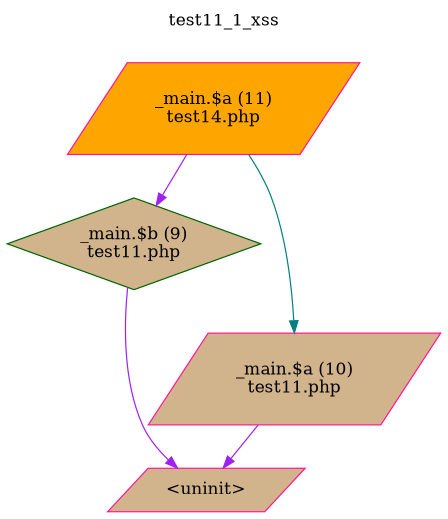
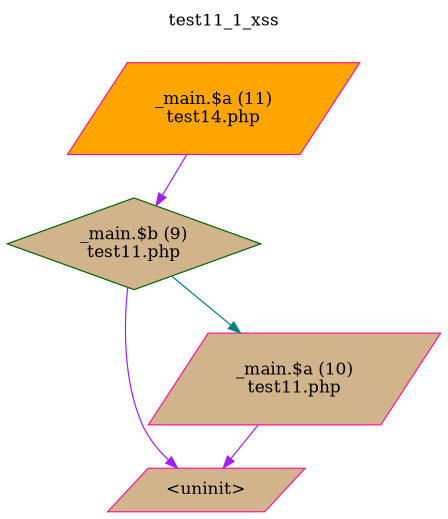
(282, 234) -> (201, 301)
